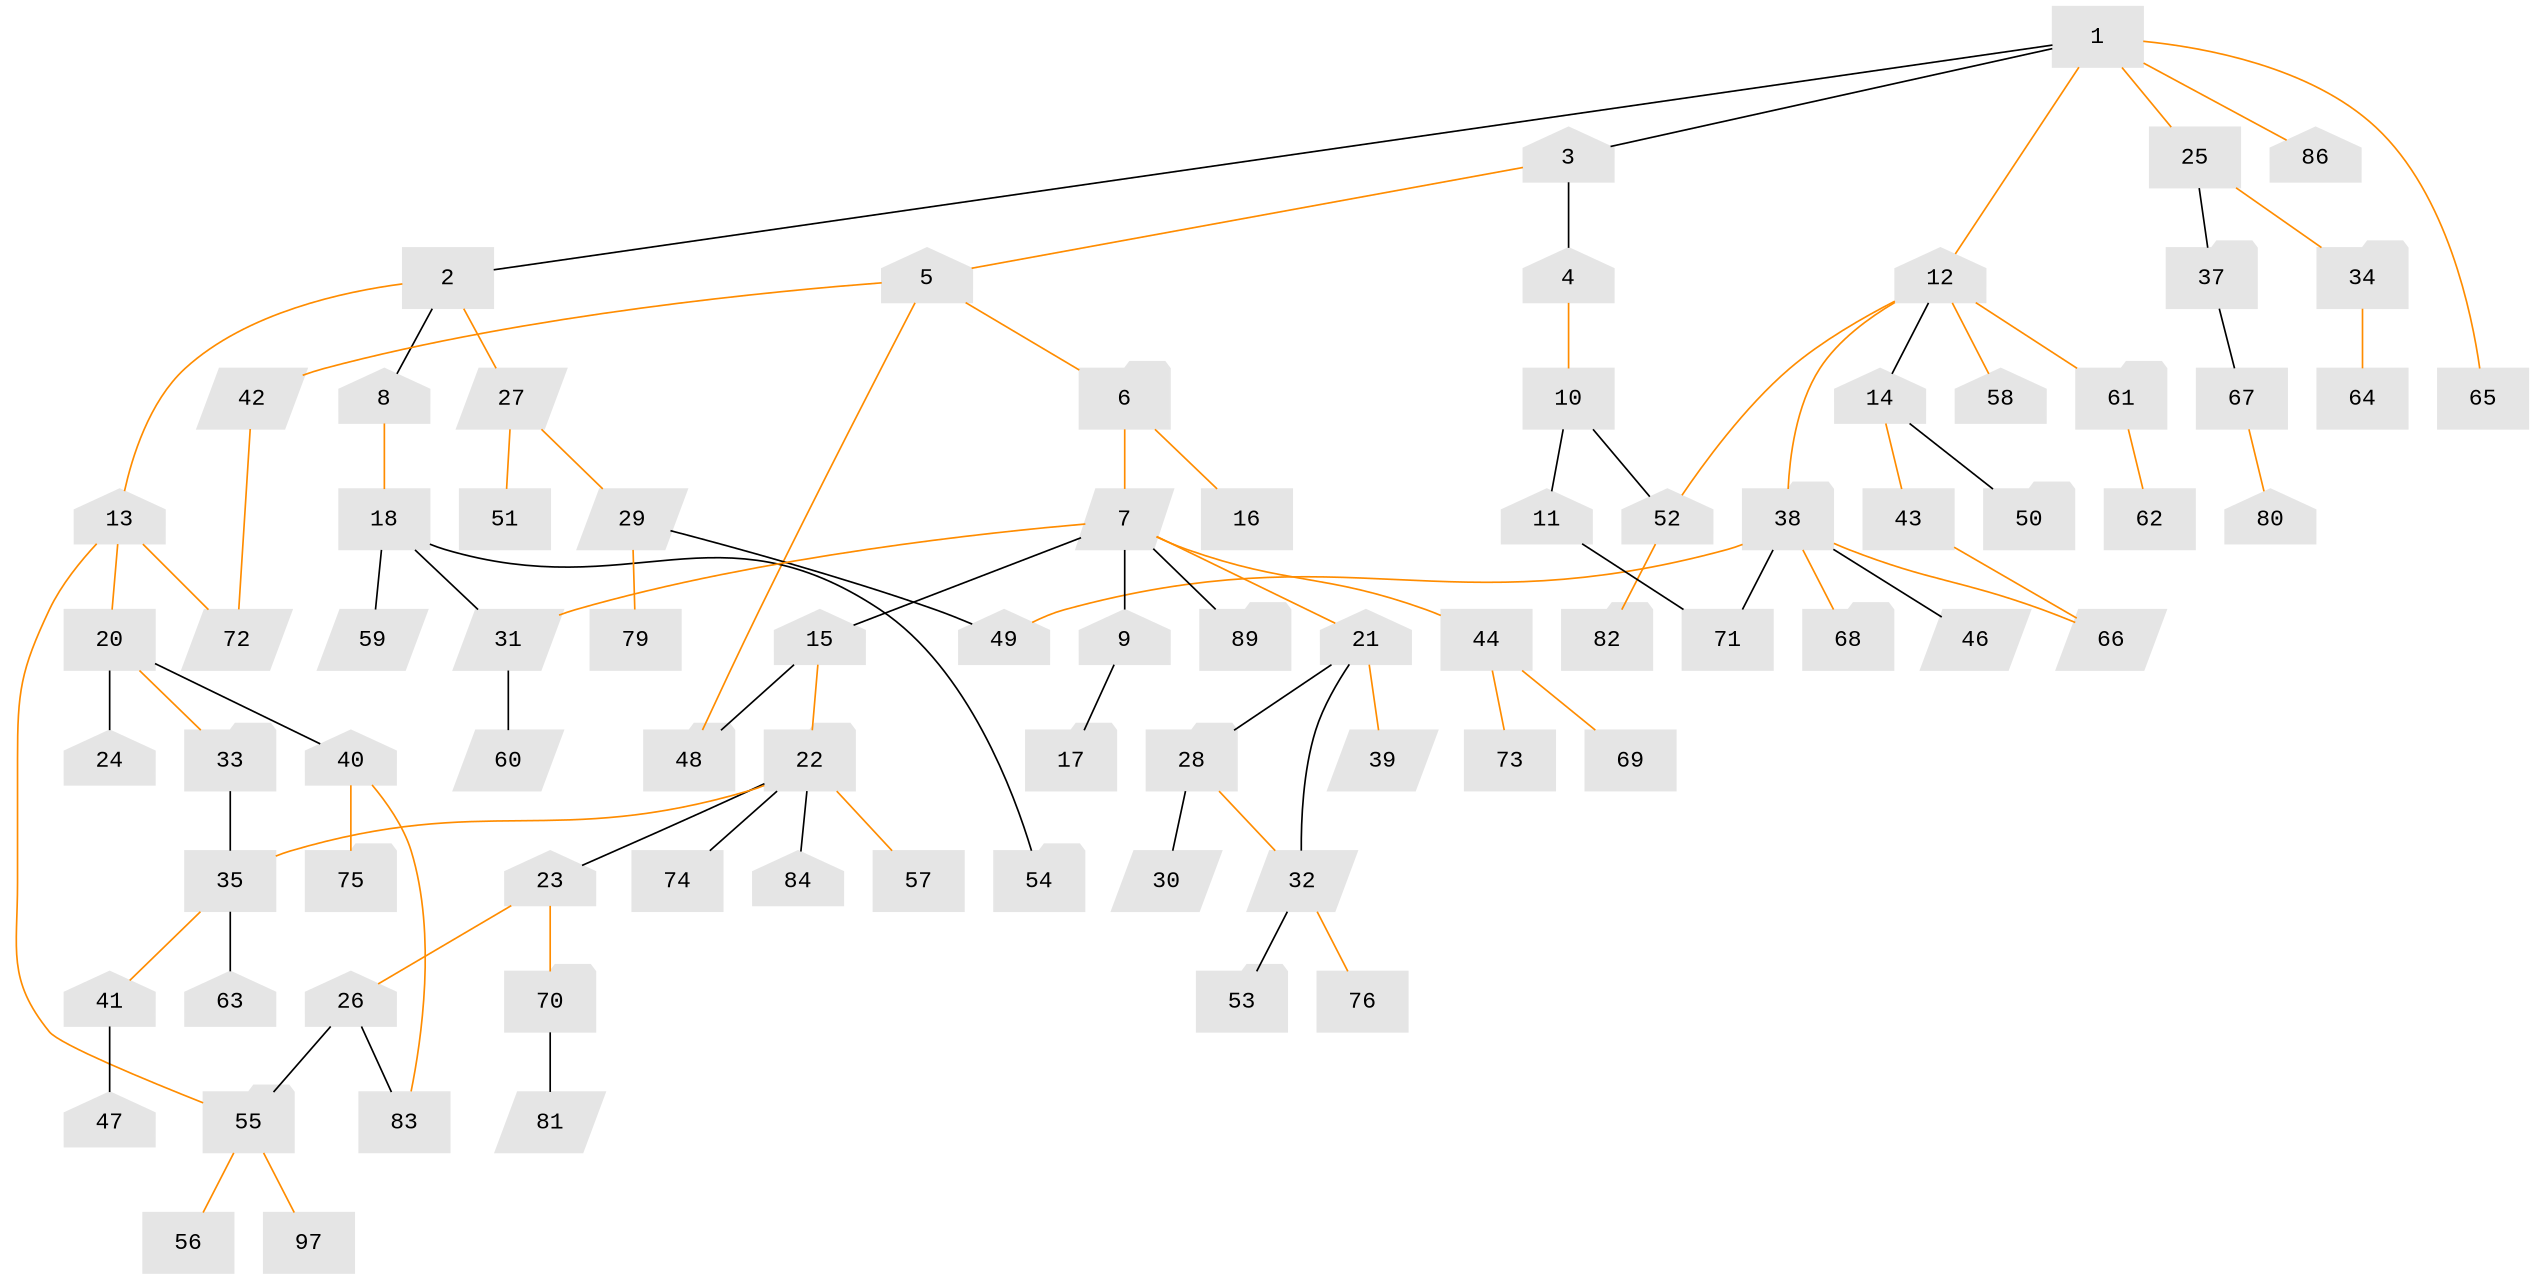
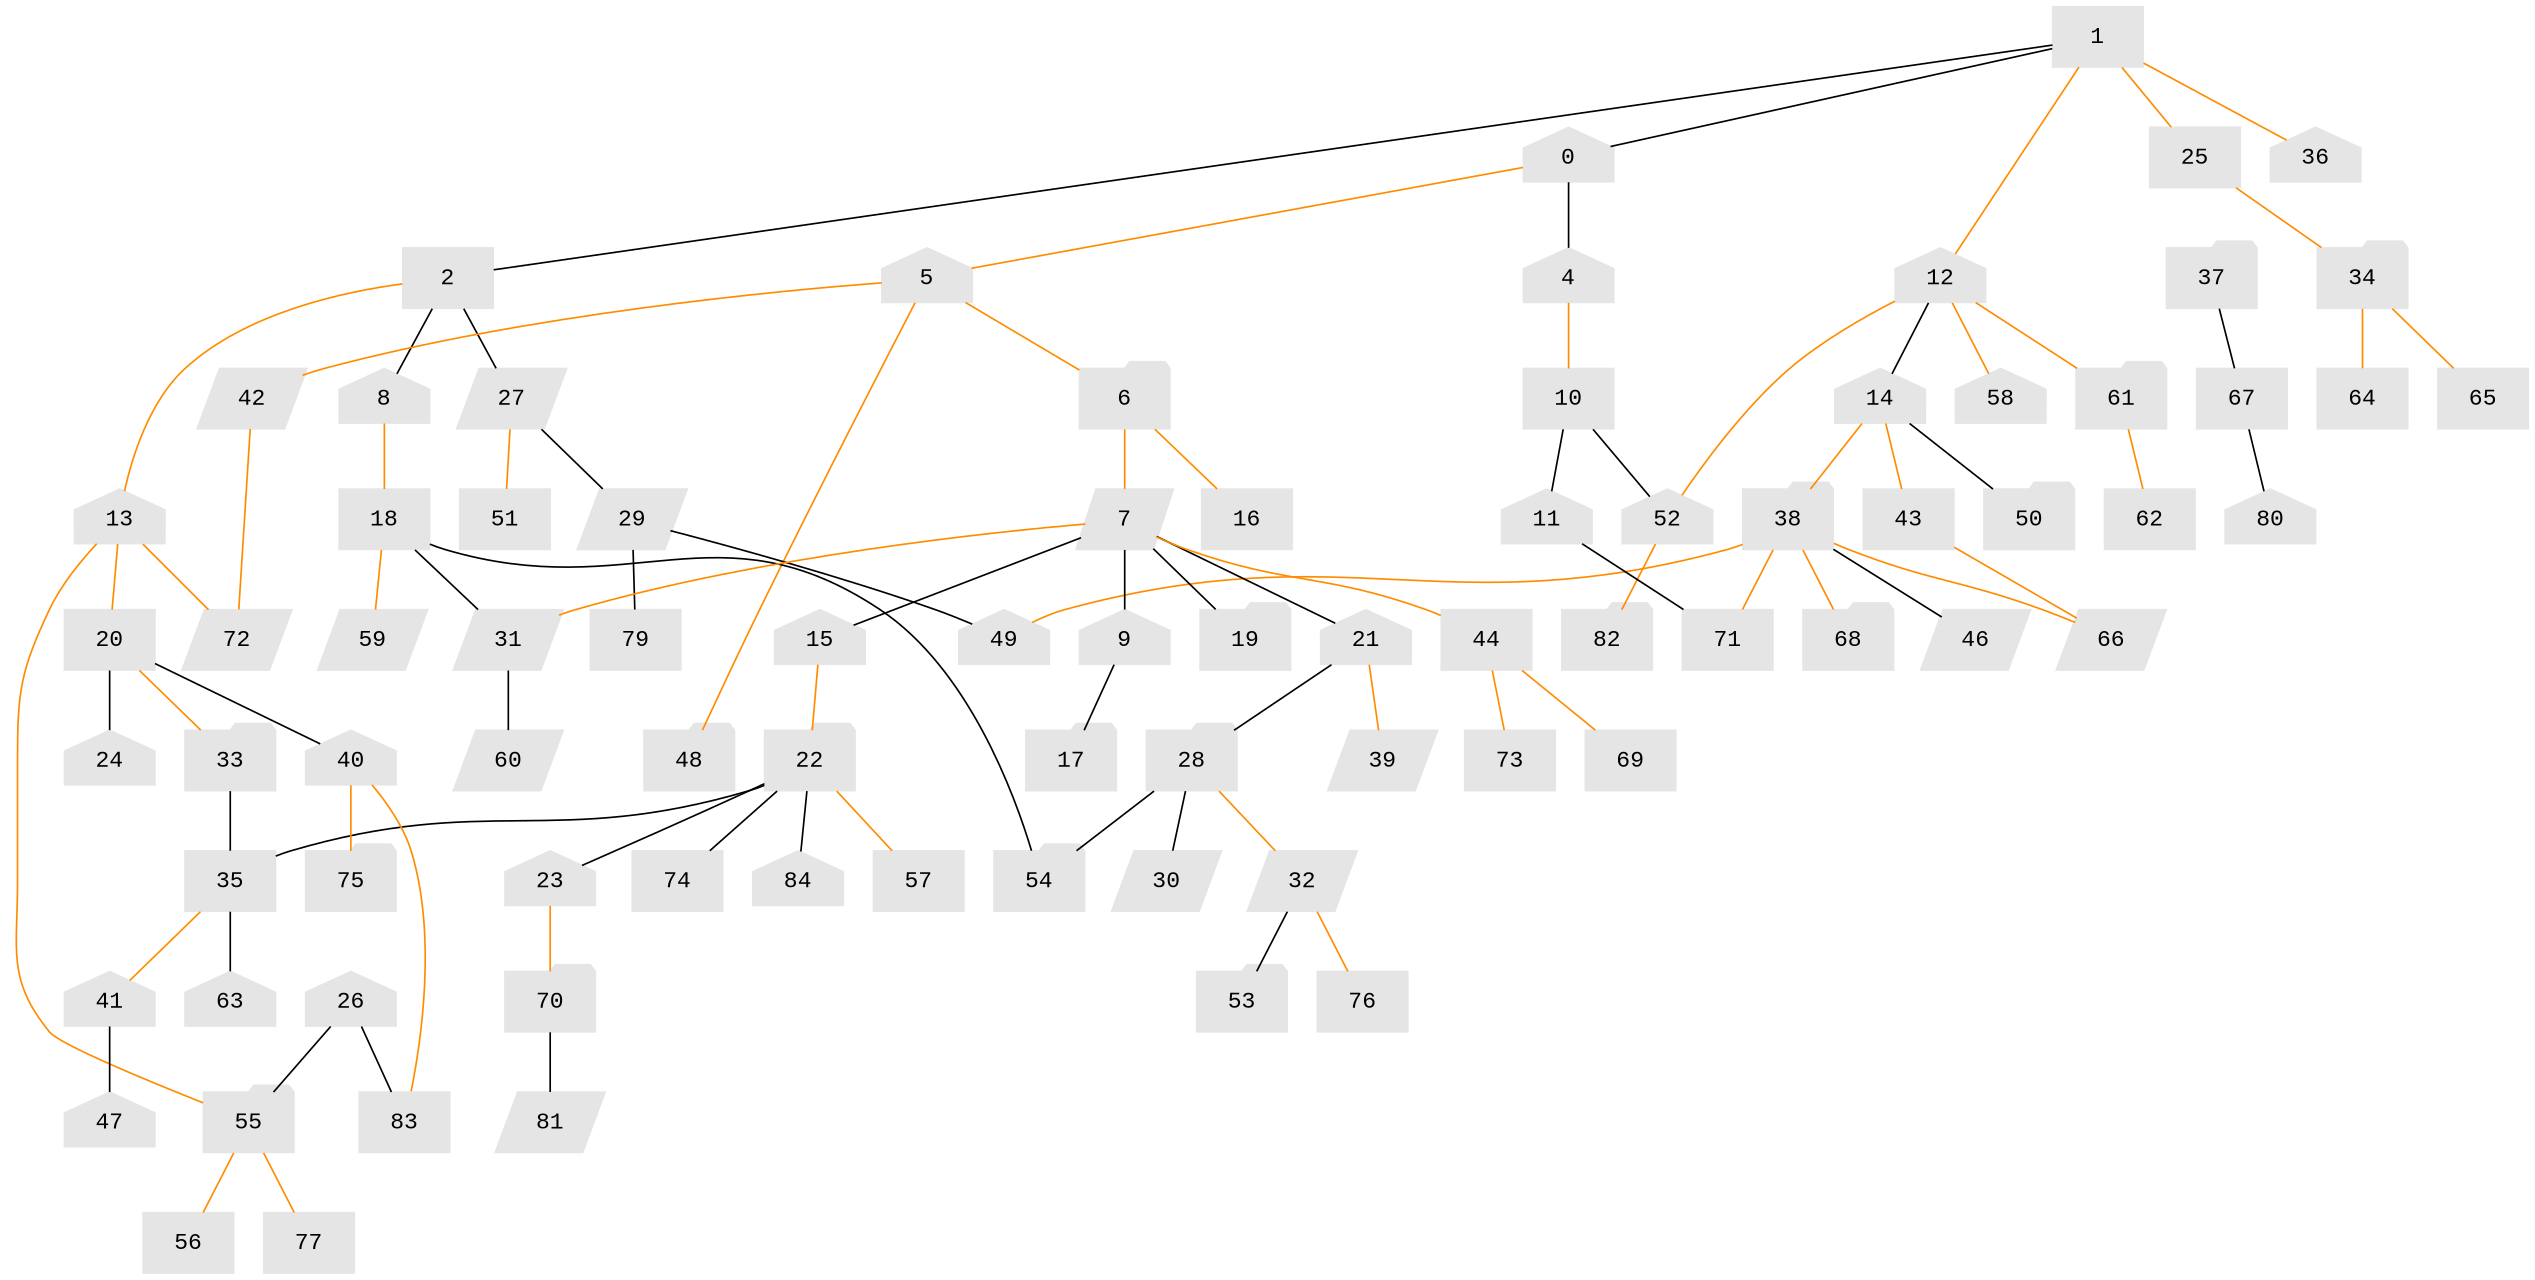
(2381, 133) -> (2423, 338)
(1569, 157) -> (1569, 157)
(2316, 157) -> (2316, 157)
(2203, 218) -> none
(483, 344) -> (483, 344)
(1814, 379) -> (1836, 456)
(572, 459) -> (572, 459)
(2256, 460) -> (2256, 460)
(378, 580) -> (378, 580)
(634, 580) -> (634, 580)
(1758, 580) -> (1758, 580)
(1264, 589) -> (1264, 589)
(1245, 640) -> (1245, 640)
(758, 697) -> none
(1310, 753) -> none
(520, 821) -> (520, 821)
none -> (1115, 821)
(445, 945) -> none
(309, 1243) -> (309, 1243)
